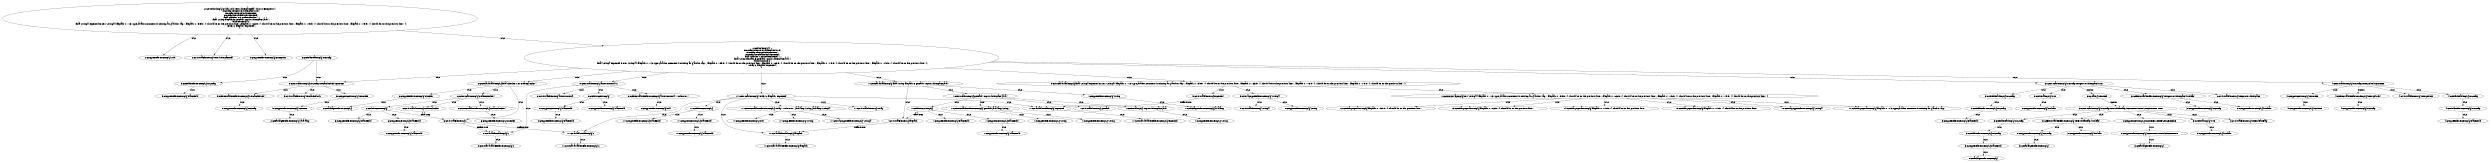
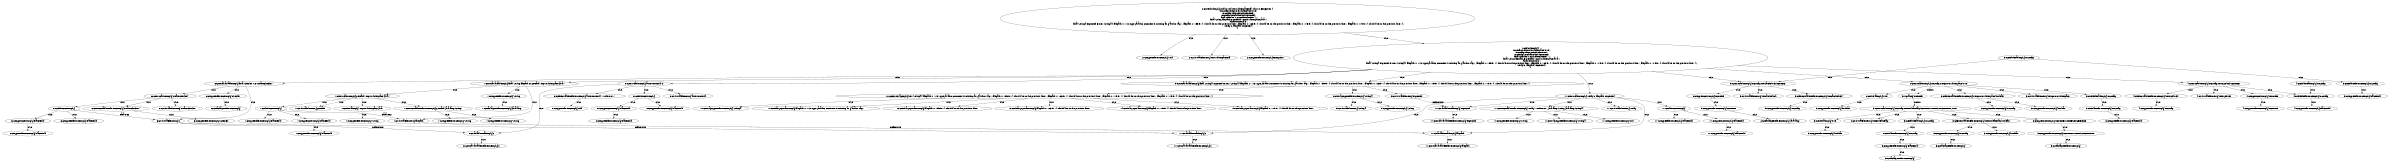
(2361, 90) -> (2190, 90)
(2411, 90) -> (2262, 90)
